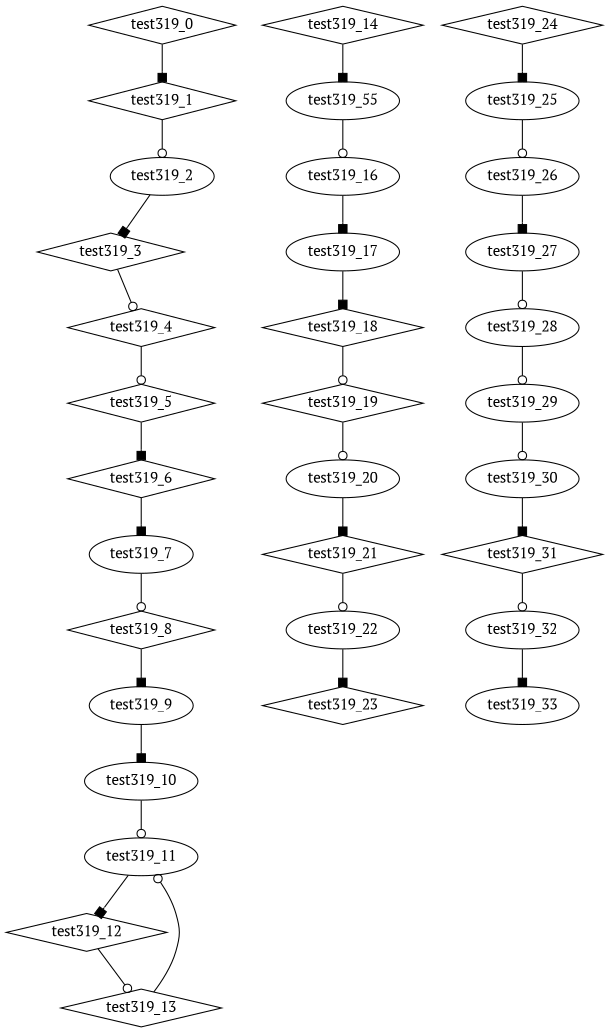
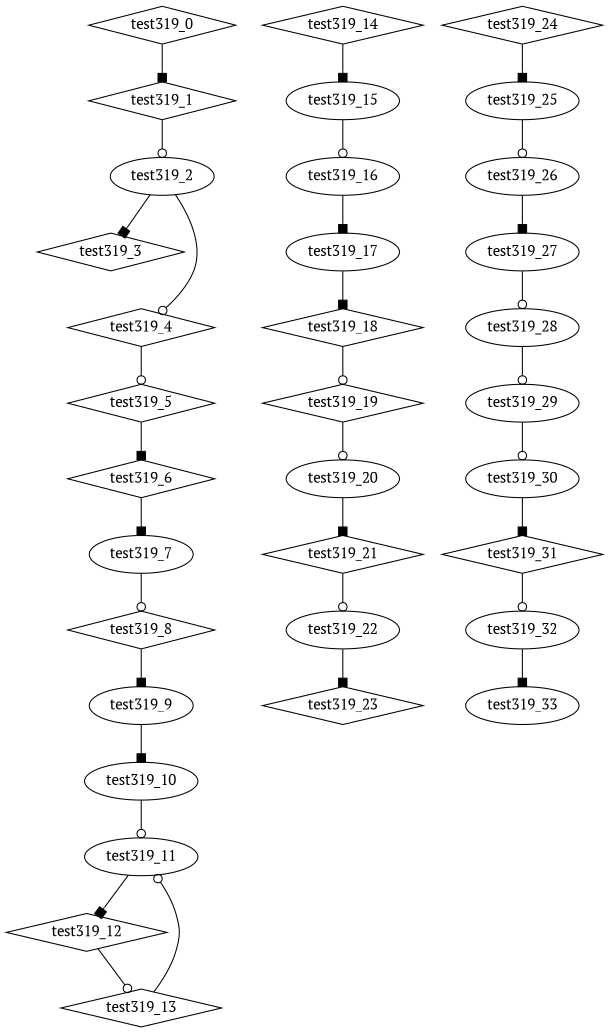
(343, 101) -> (343, 101)
(124, 286) -> (197, 254)
